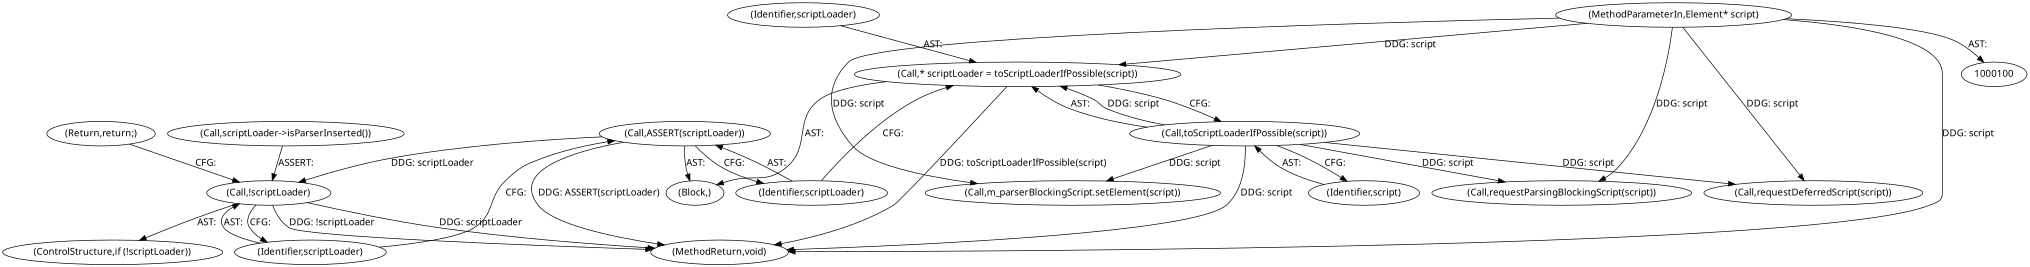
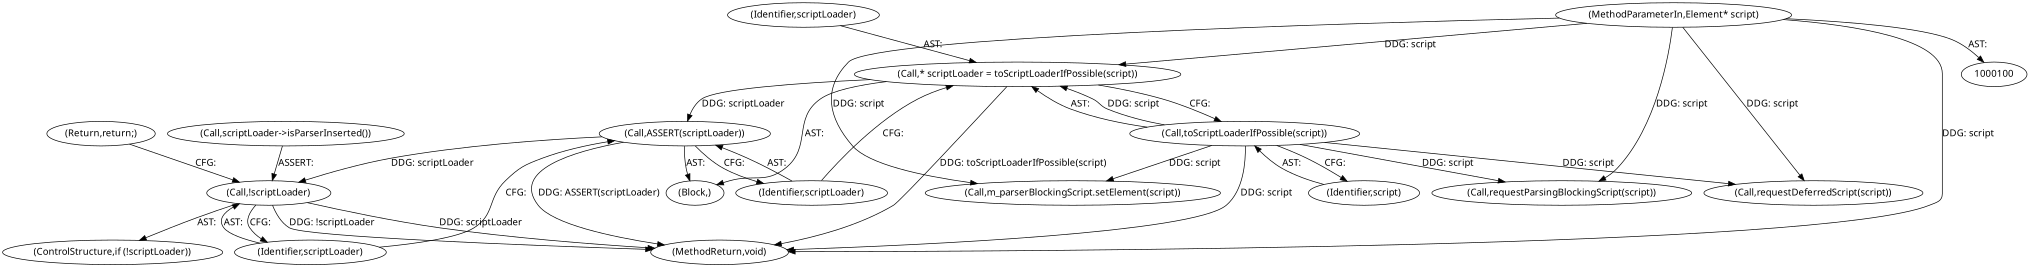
none -> (775, 86)
